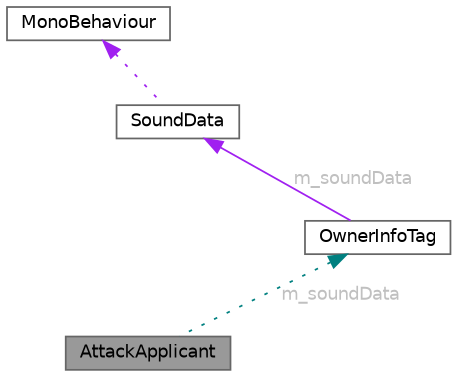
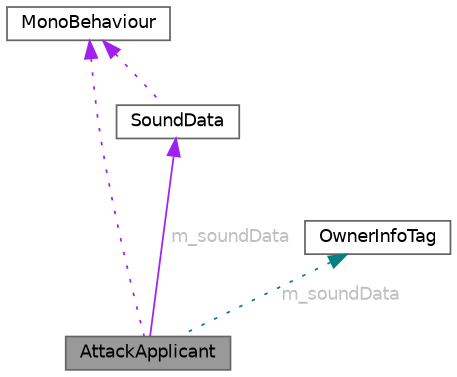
(286, 184) -> (162, 246)
none -> (112, 198)
